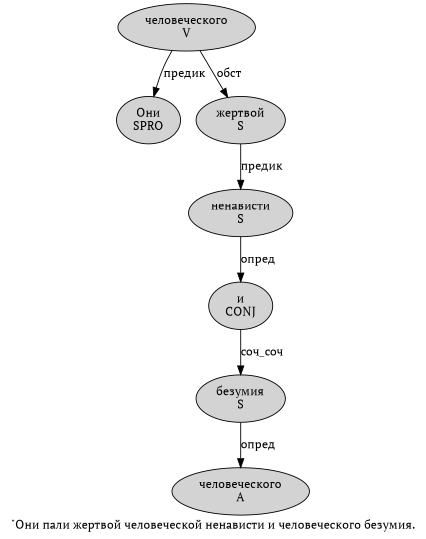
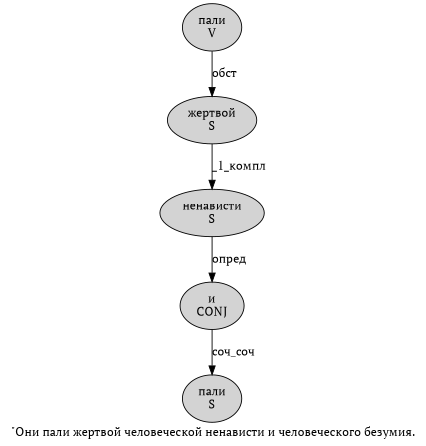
(187, 27) -> (212, 27)
(149, 120) -> none
(262, 167) -> (239, 167)
(241, 399) -> (212, 399)
(241, 491) -> none
